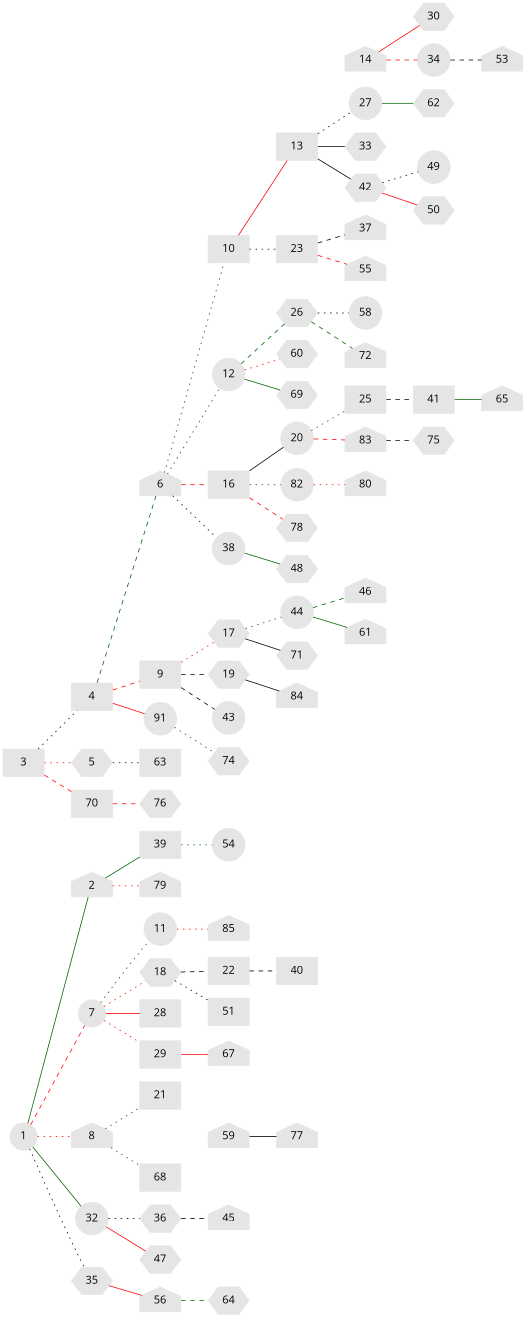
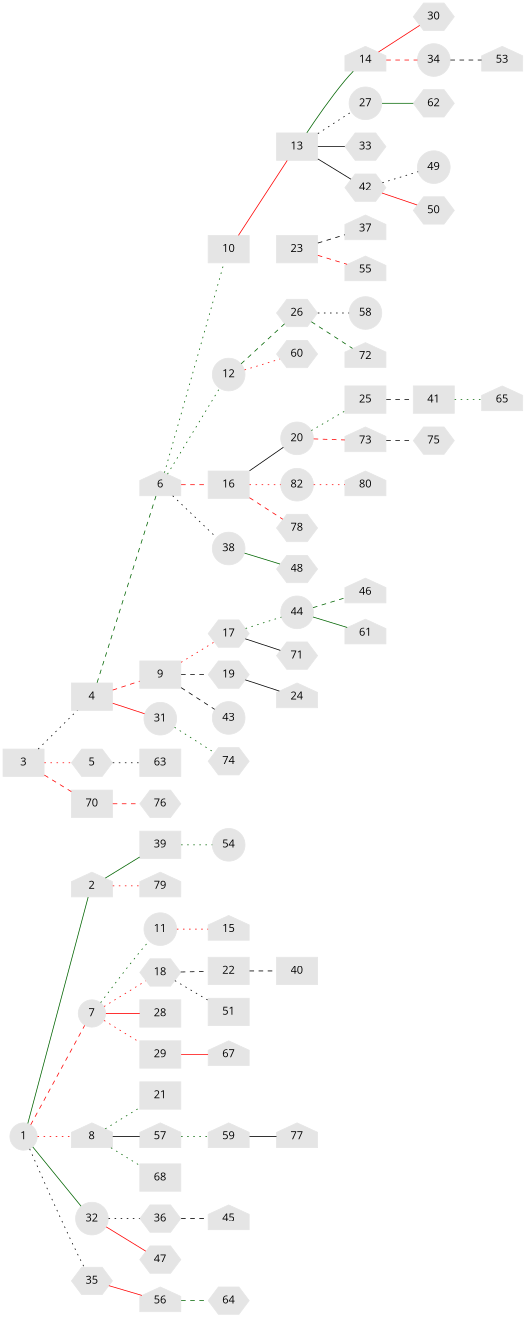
none -> (329, 101)
(263, 249) -> none
(297, 395) -> none
(468, 400) -> (468, 400)
(365, 441) -> (365, 441)
(265, 485) -> (265, 485)
(297, 697) -> (297, 697)
(160, 719) -> (160, 719)
(229, 929) -> (229, 929)
none -> (160, 1137)
